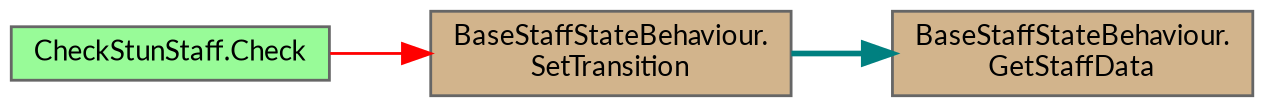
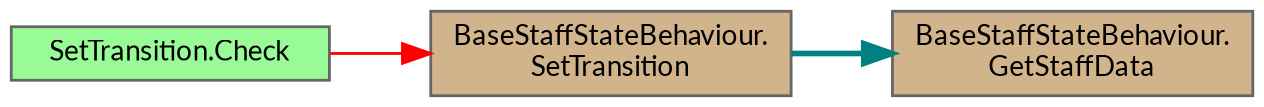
(170, 53) -> (170, 53)
